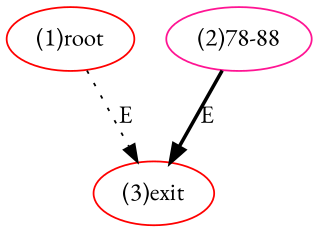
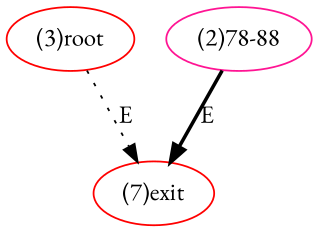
(71, 39) -> (71, 39)
(154, 193) -> (154, 193)
